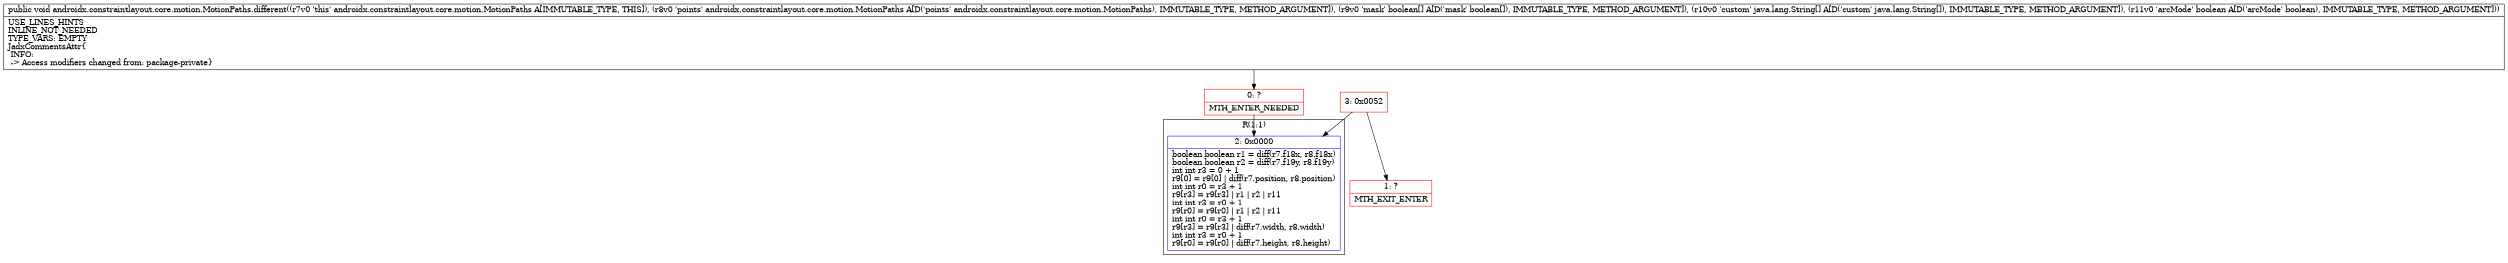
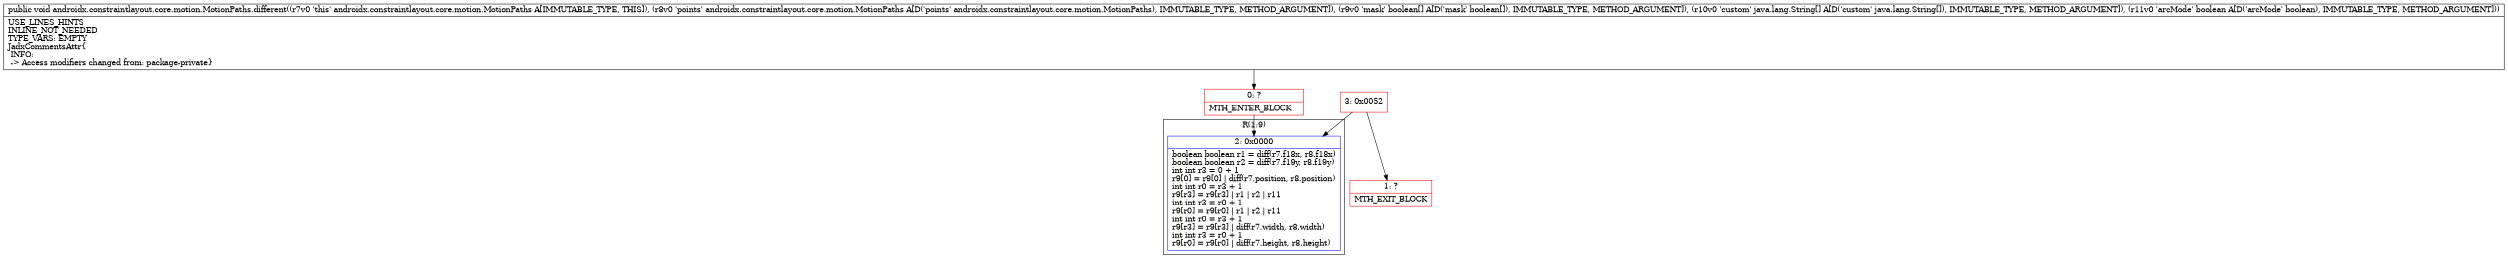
(1254, 108) -> (1250, 108)
(1254, 126) -> (1254, 126)
(1391, 199) -> (1391, 199)
